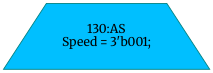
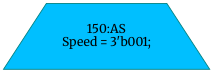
(107, 36) -> (107, 36)
